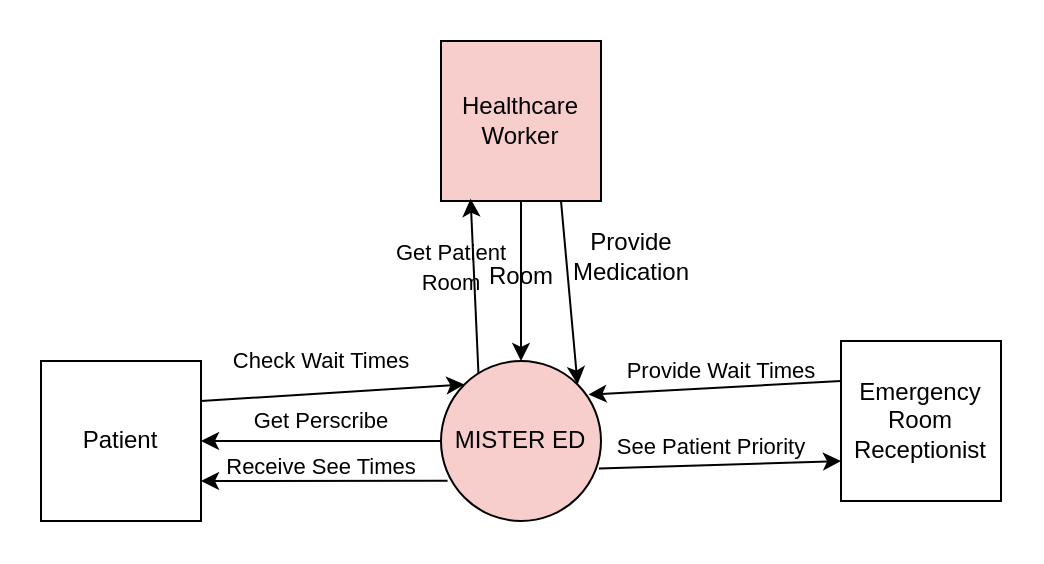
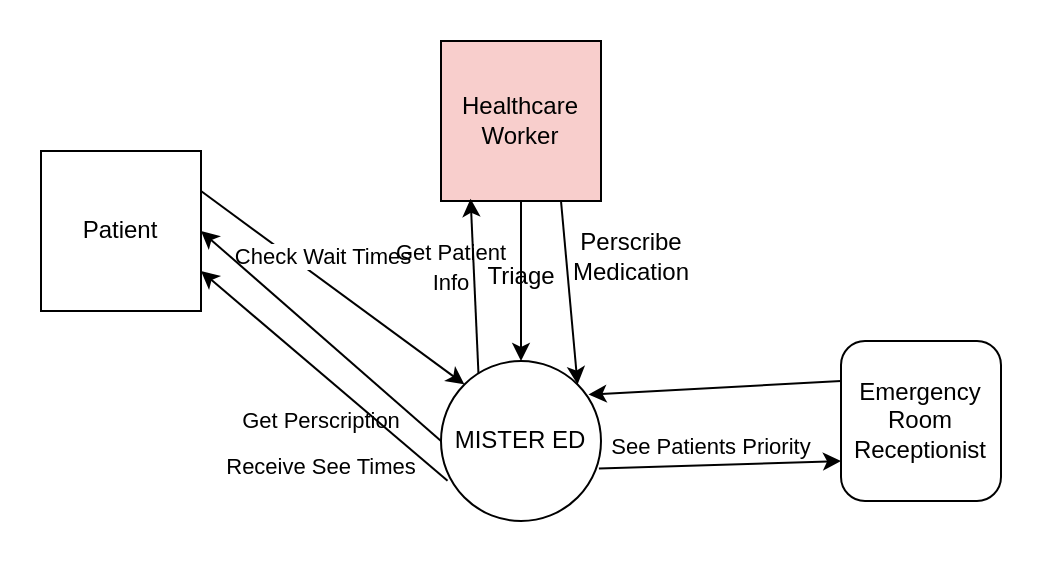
(632, 257) -> (632, 257)
(452, 267) -> (452, 267)
(522, 277) -> (522, 277)
(721, 371) -> none
(322, 421) -> (322, 421)
(921, 421) -> (921, 421)
(121, 441) -> (121, 231)
(521, 441) -> (521, 441)
(712, 447) -> (712, 447)
